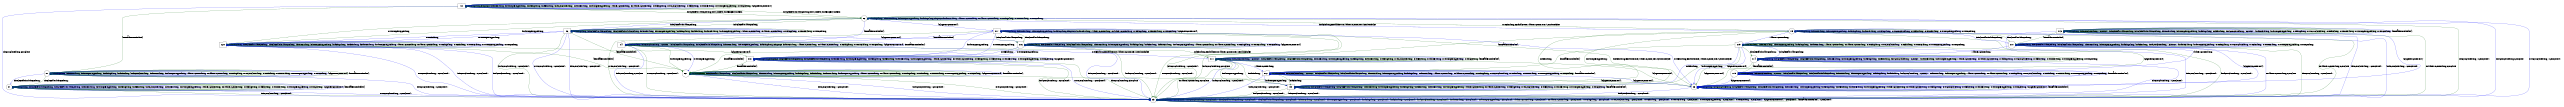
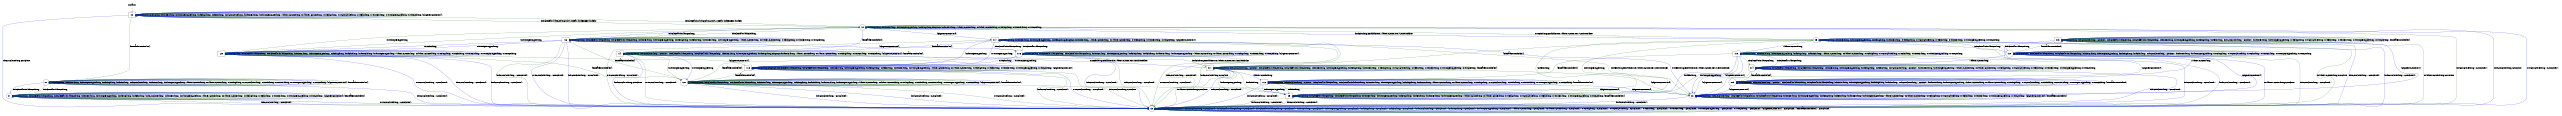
none -> (132, 5)
